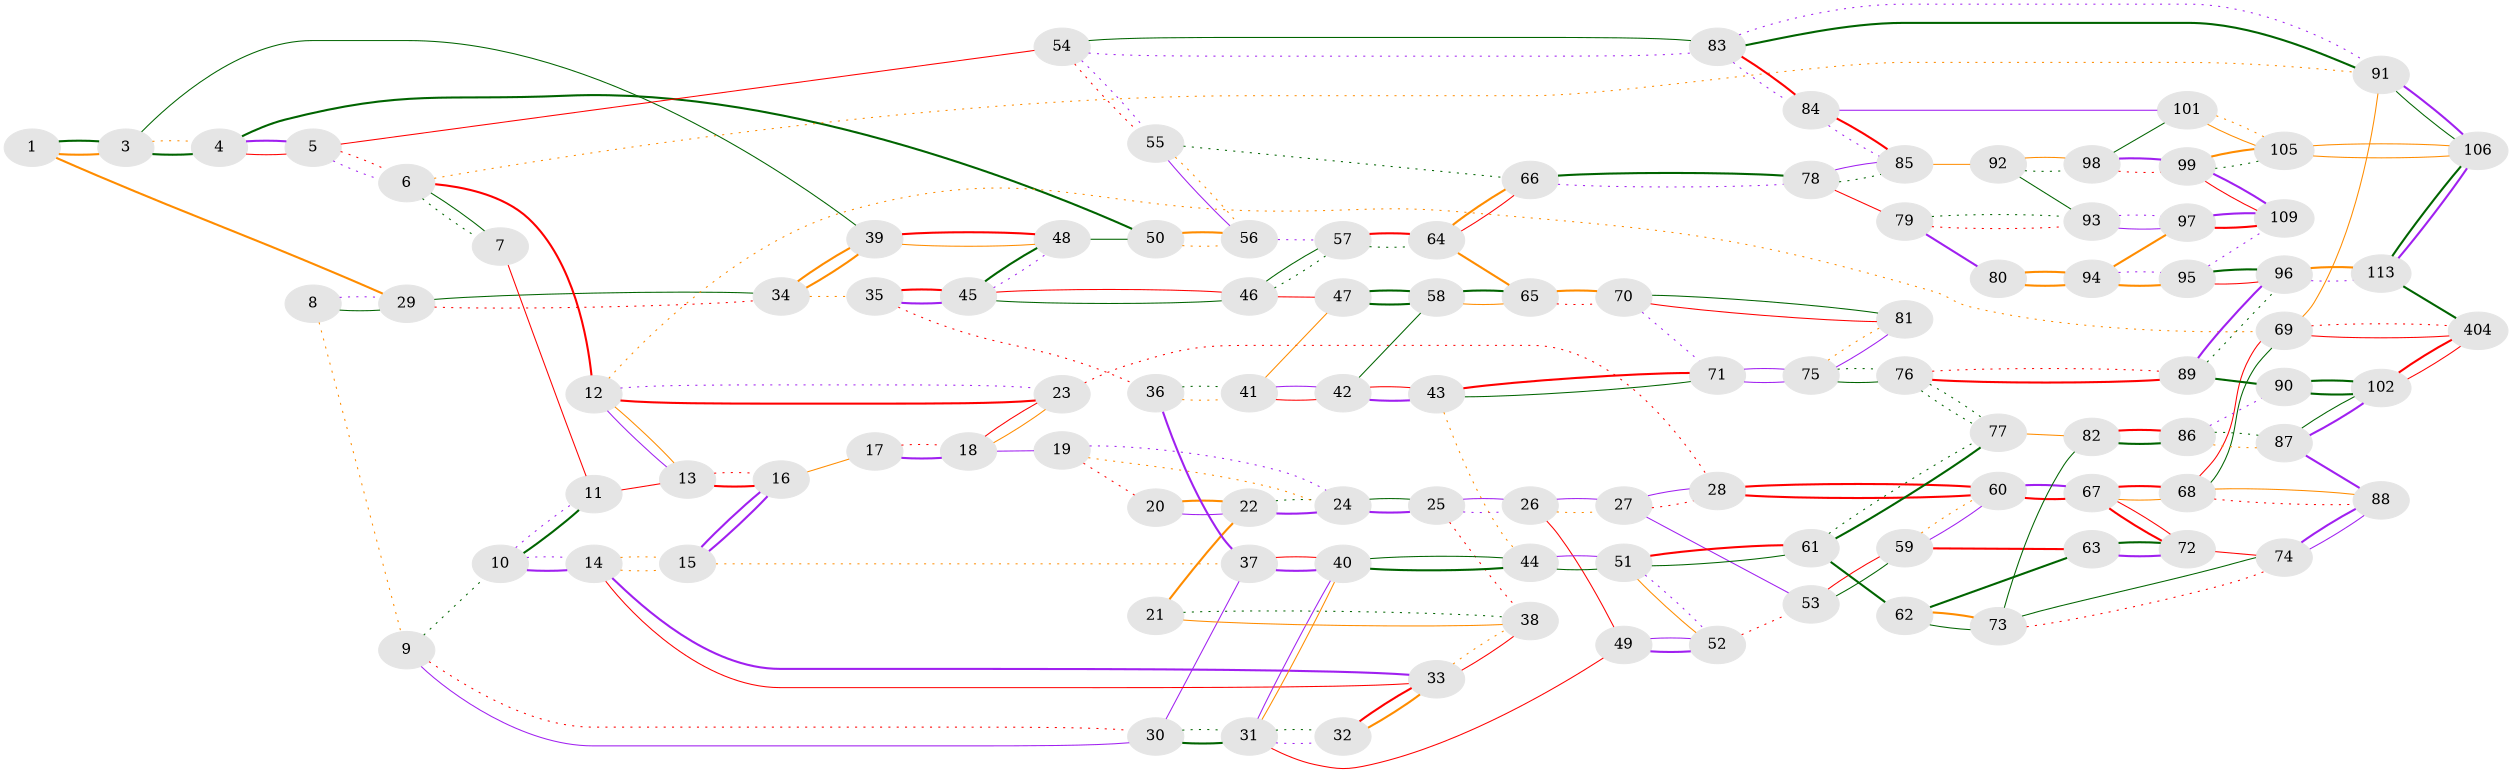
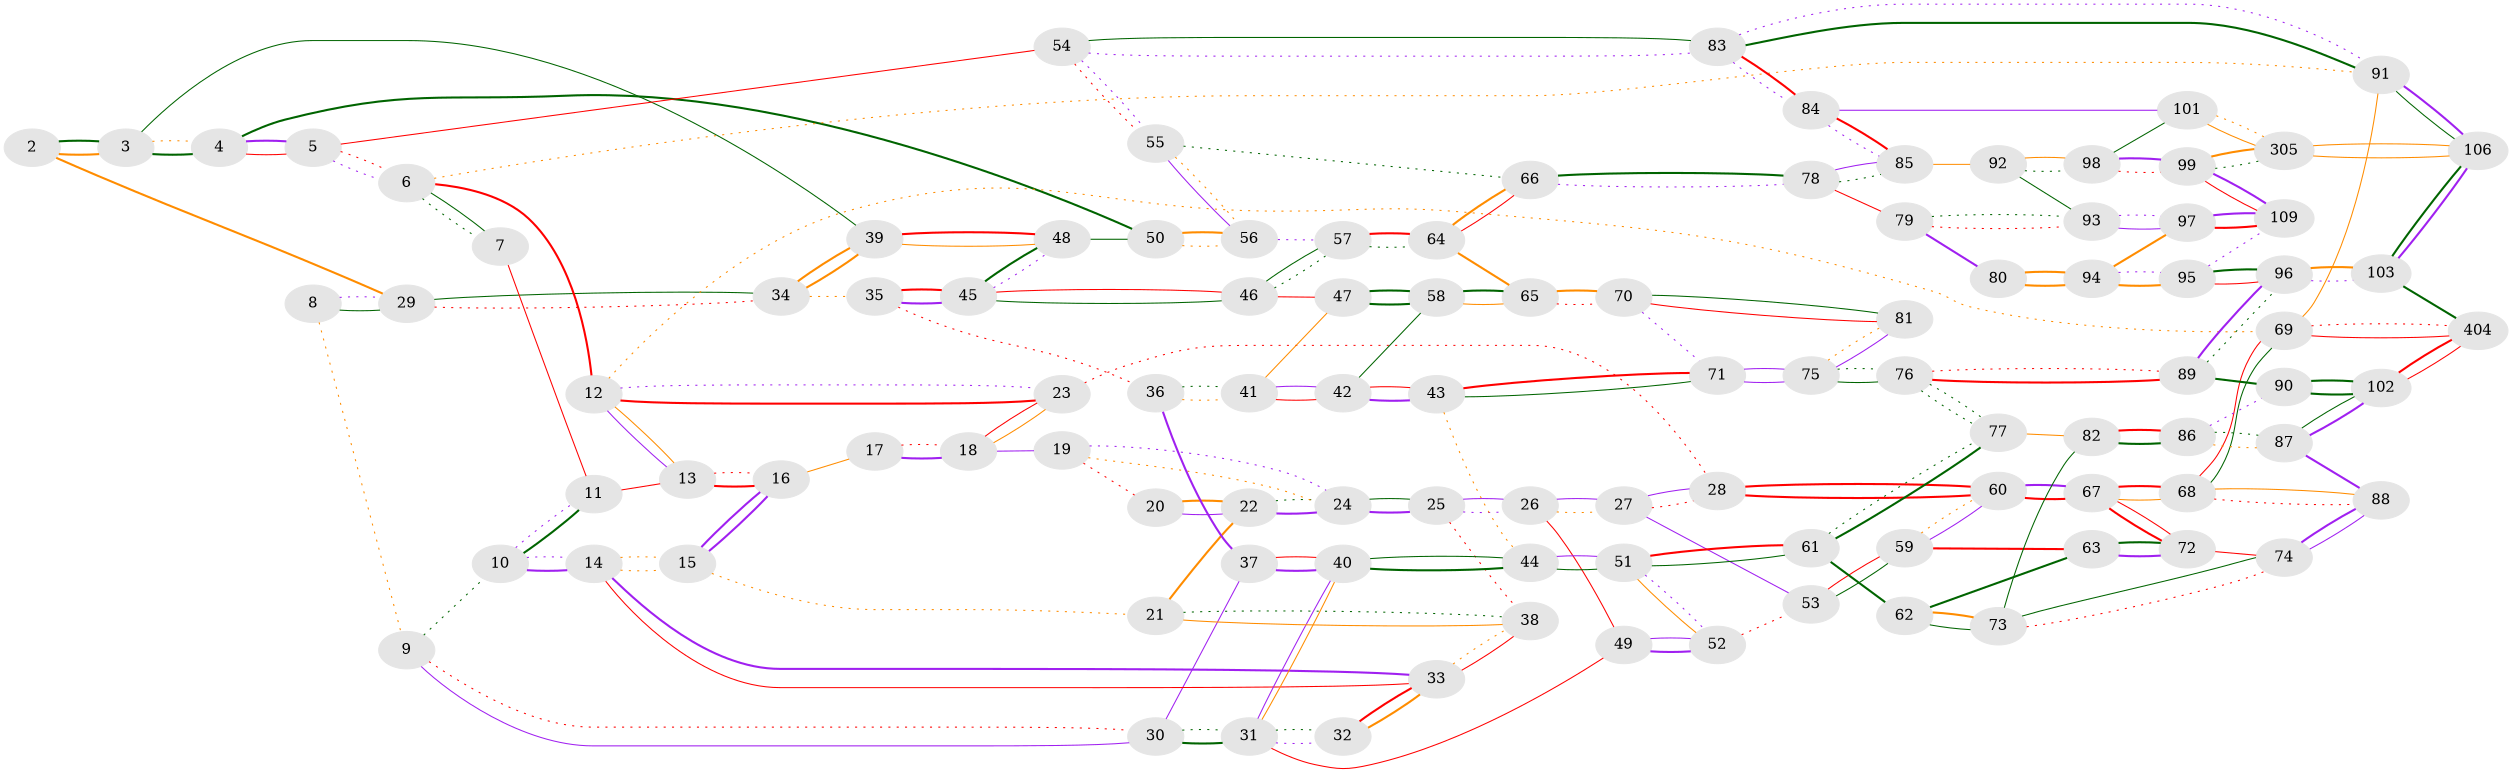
(32, 148) -> (32, 148)
(2284, 151) -> (2284, 151)
(2381, 274) -> (2381, 274)
(969, 564) -> (917, 610)
